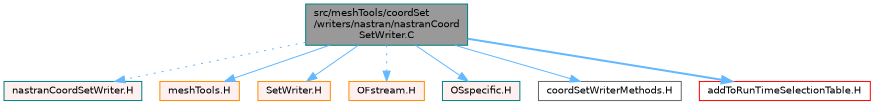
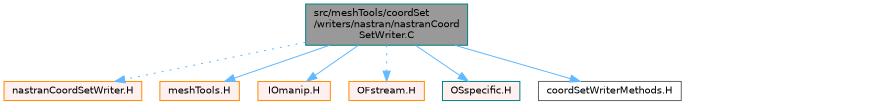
(73, 91) -> (73, 91)
(294, 91) -> (294, 91)
(785, 91) -> none
